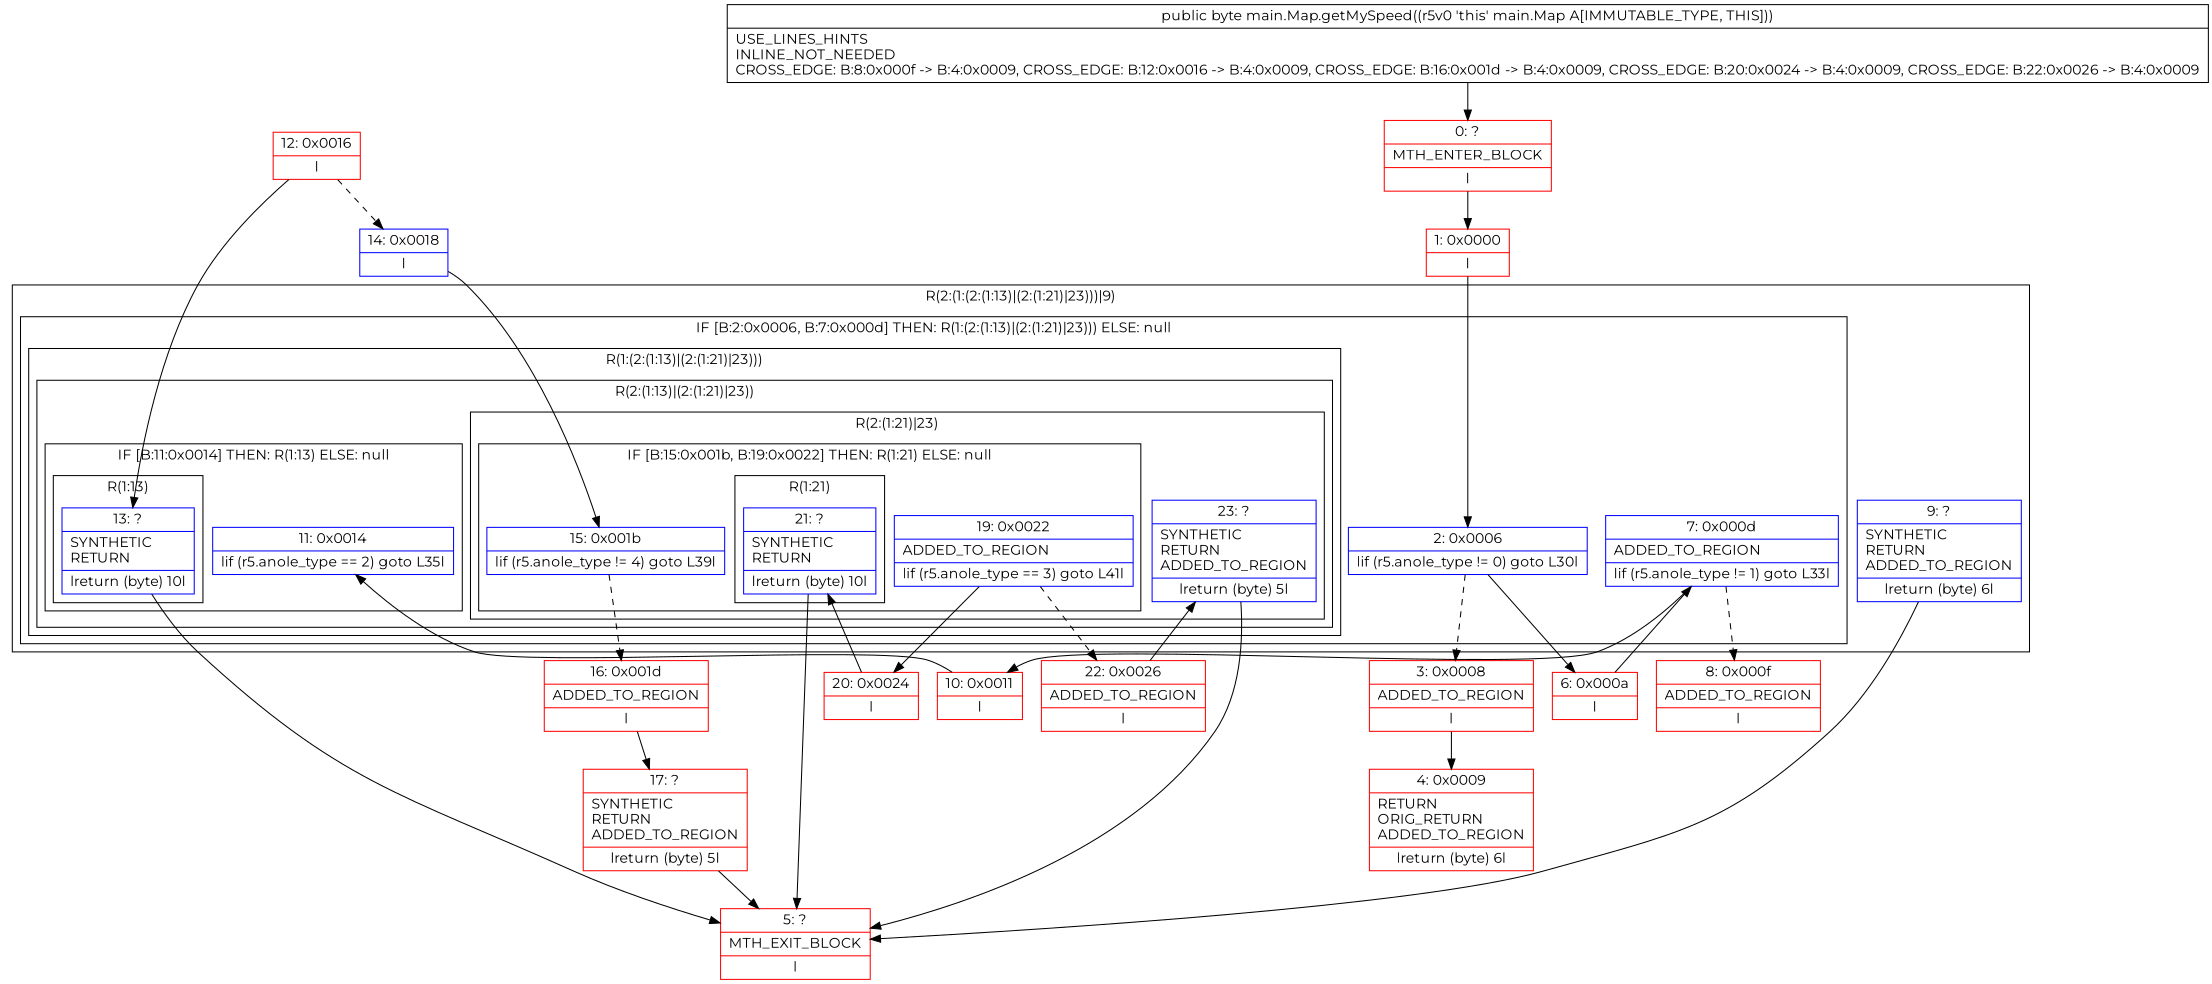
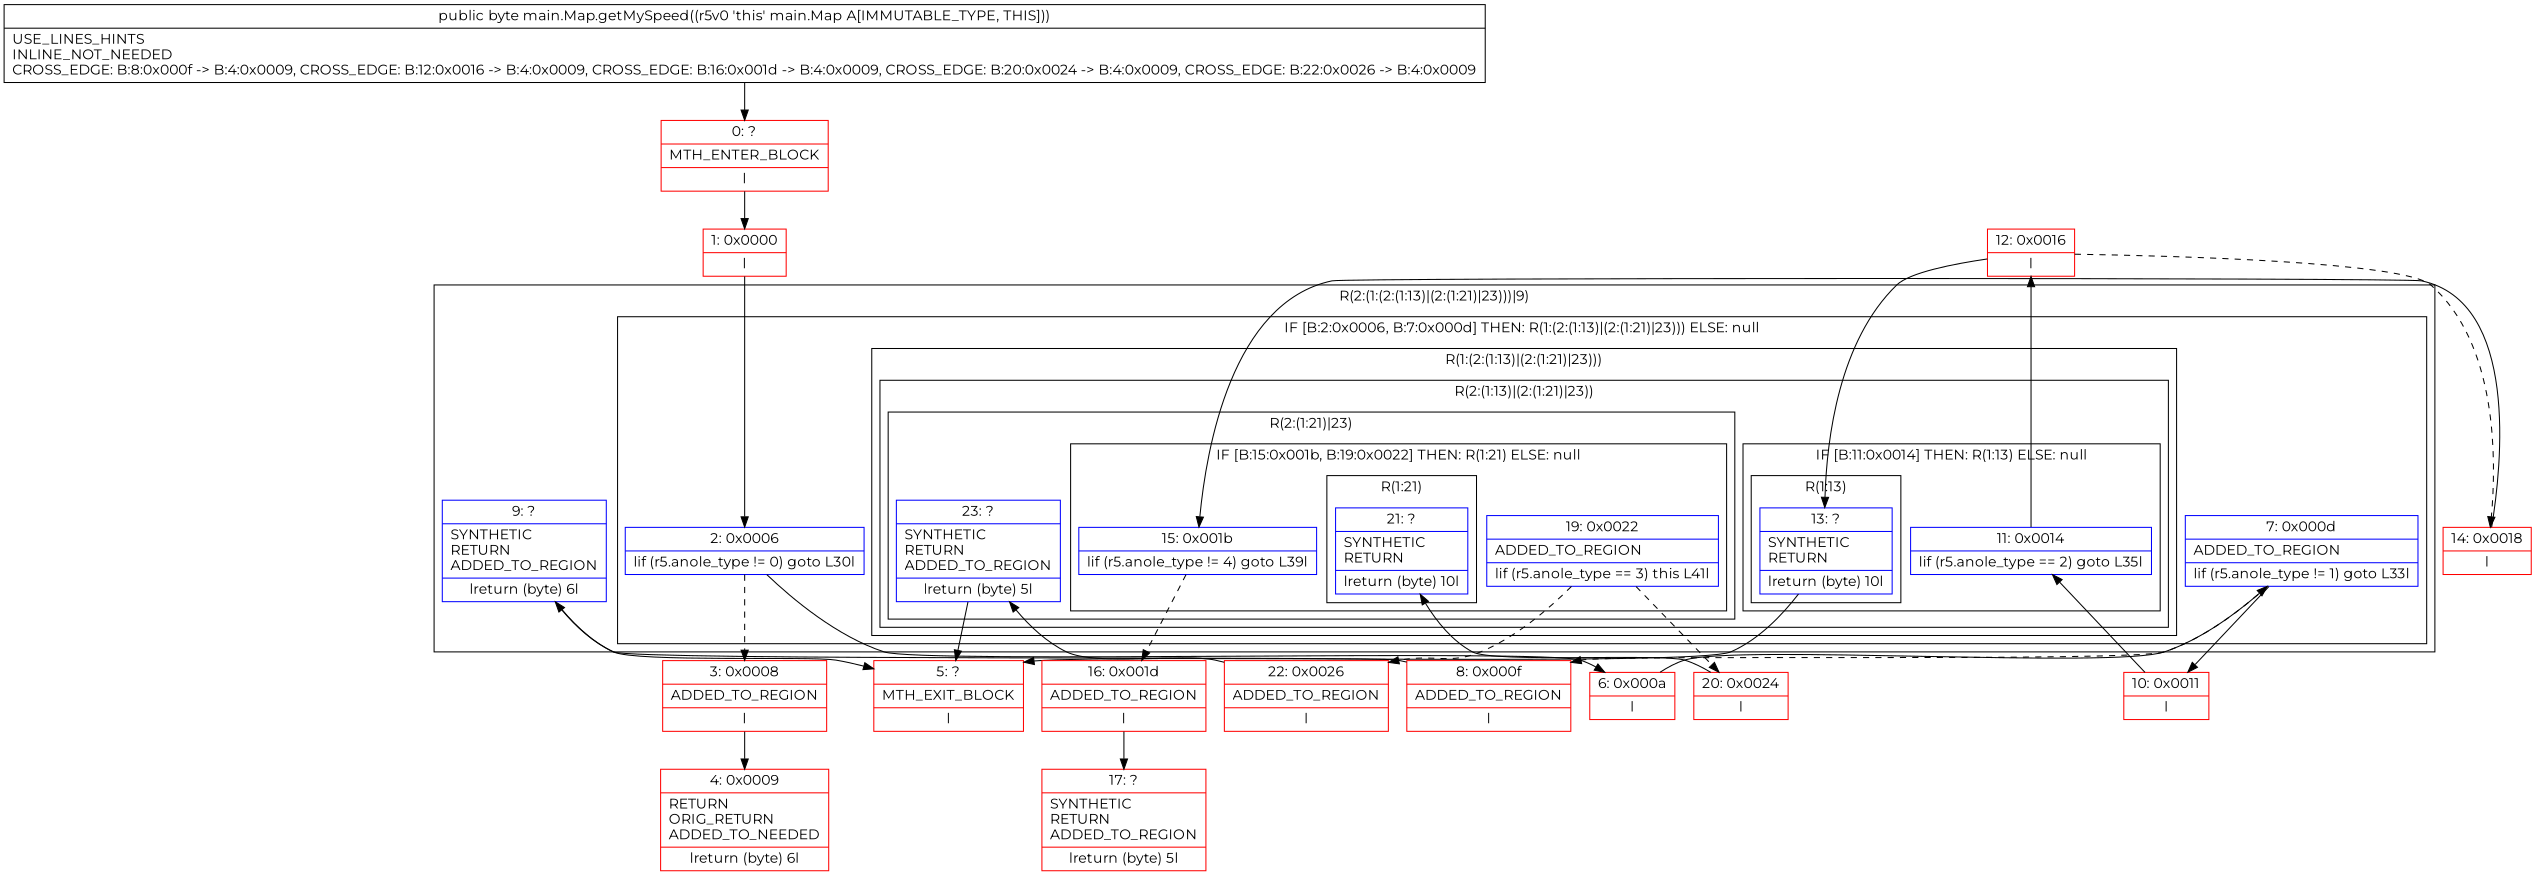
(404, 253) -> (2487, 551)
none -> (2031, 407)
(1014, 574) -> (1603, 574)
(940, 626) -> (1674, 626)
none -> (977, 658)
(803, 746) -> none
(1451, 835) -> (745, 835)
(735, 886) -> none
